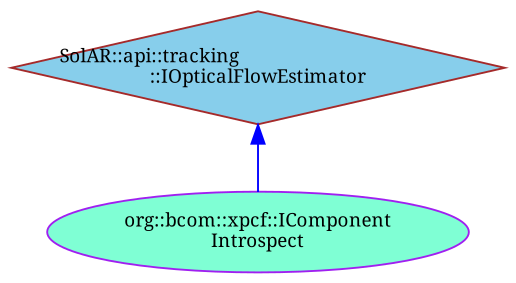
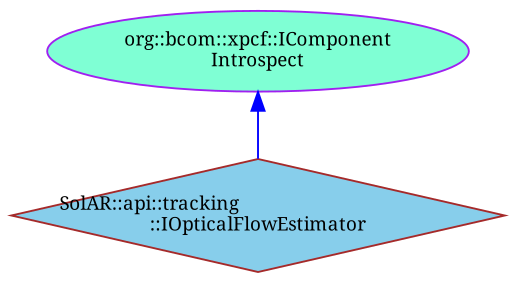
(258, 168) -> (258, 135)
